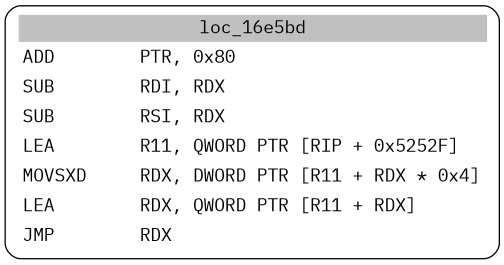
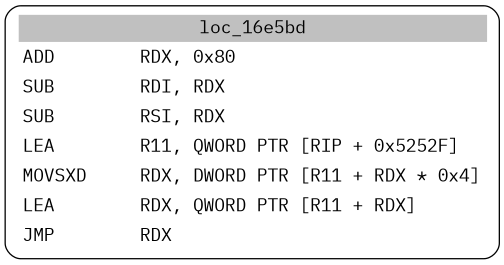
(130, 57) -> (130, 57)
